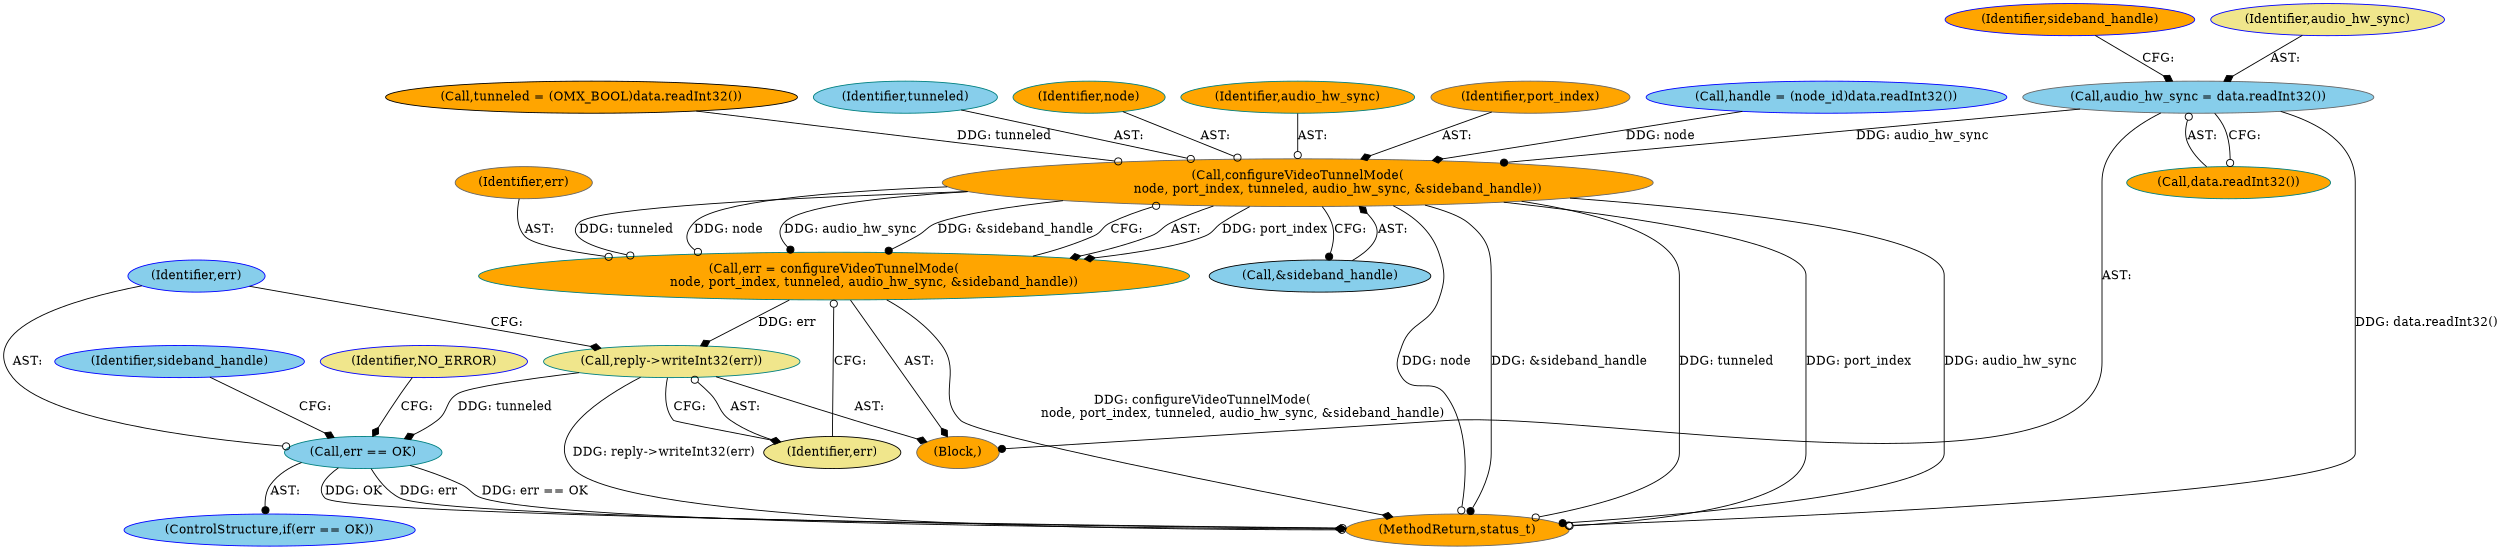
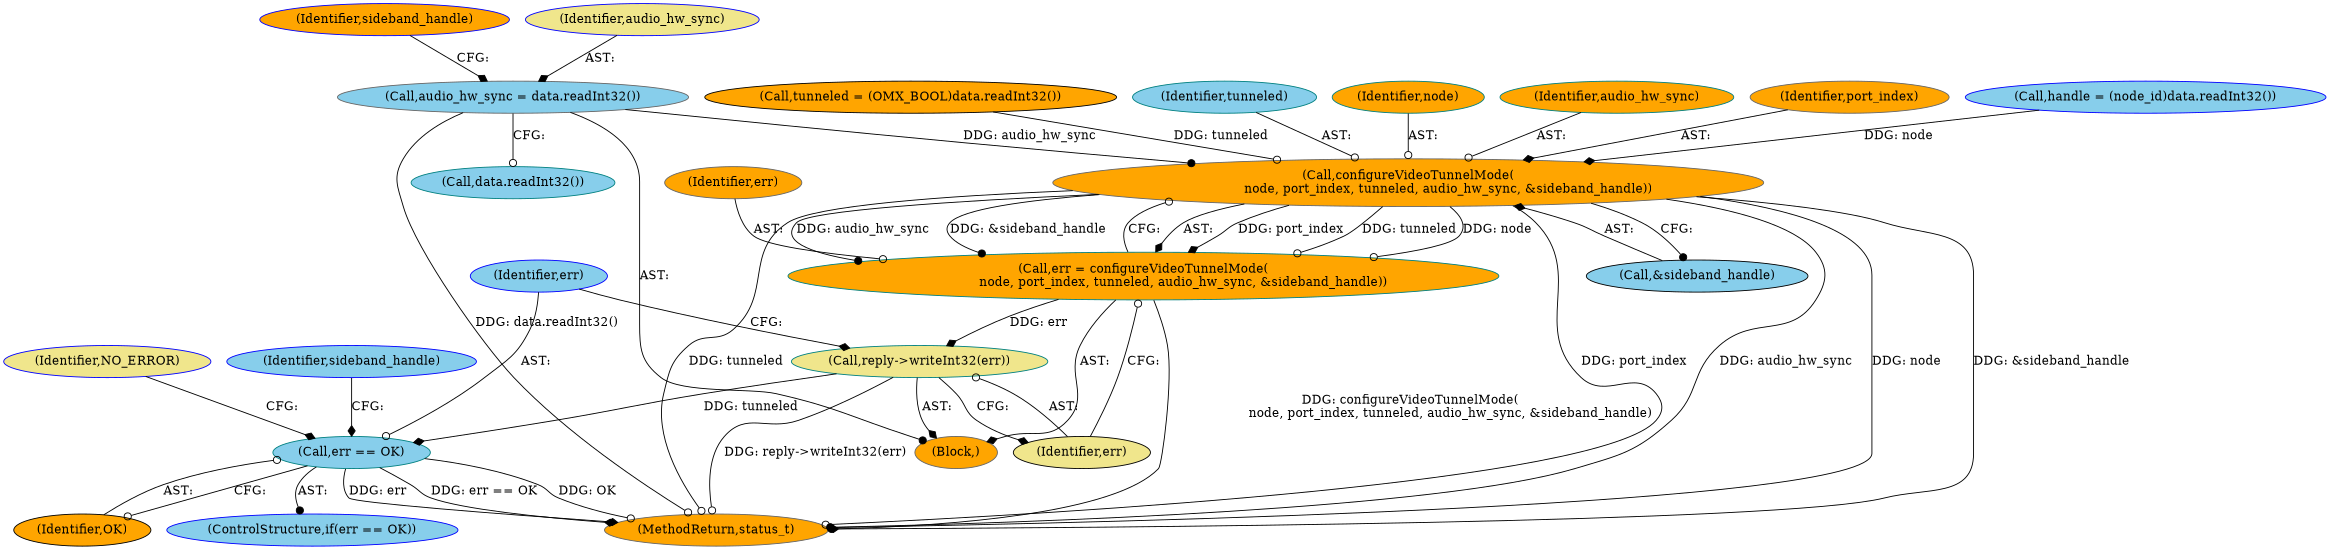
(2189, 146) -> none
(2229, 183) -> (513, 183)
none -> (82, 530)
